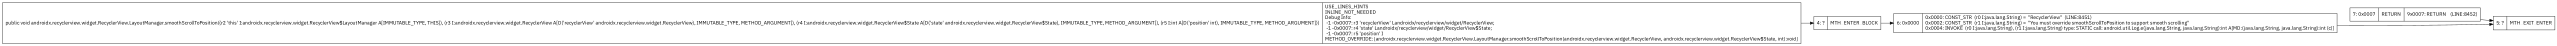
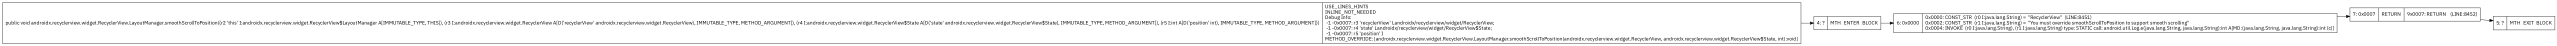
(2531, 23) -> (2531, 23)
(2413, 25) -> (2342, 17)
